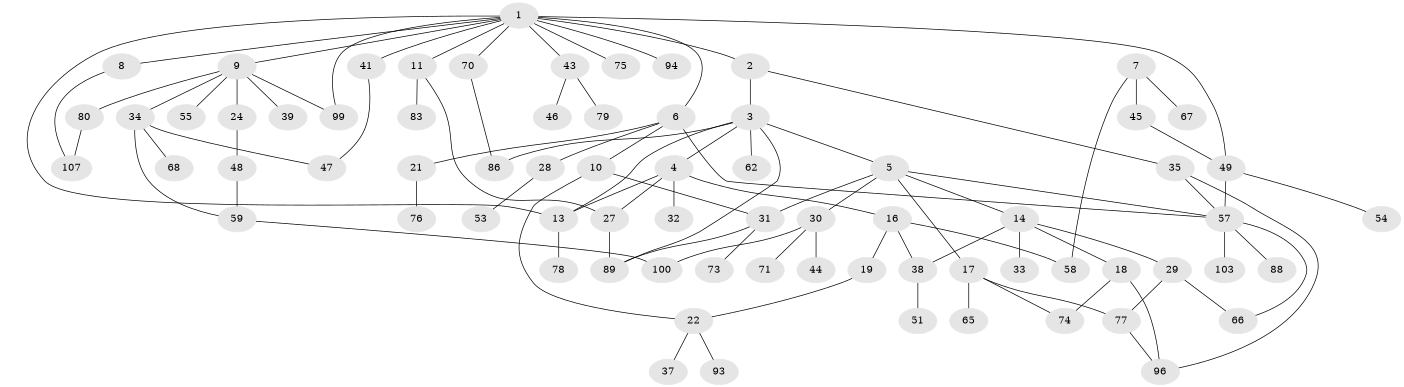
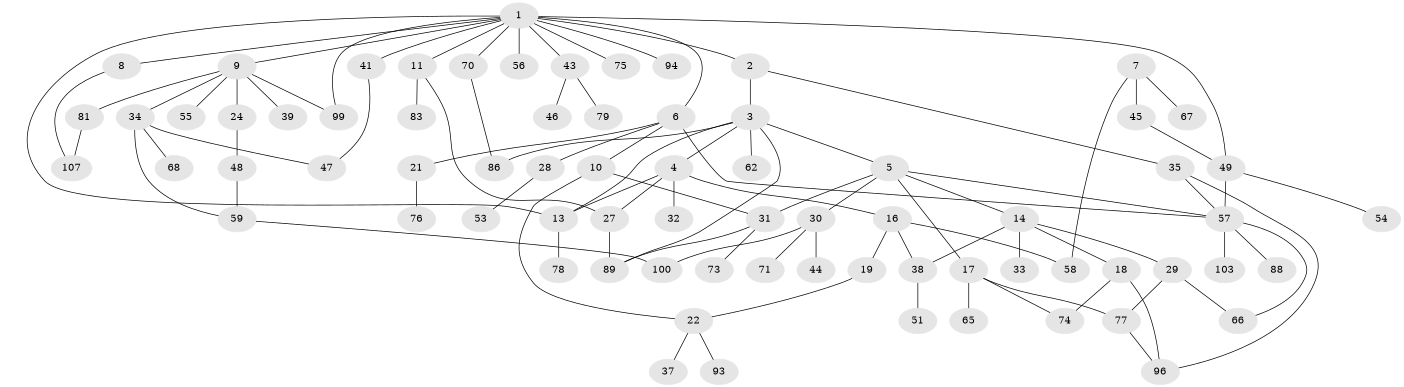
none -> (519, 66)
(84, 117) -> (84, 117)
